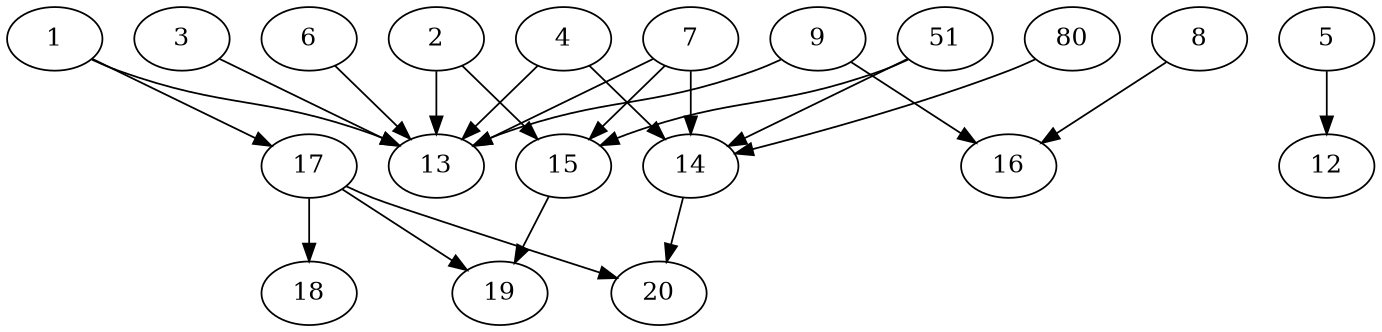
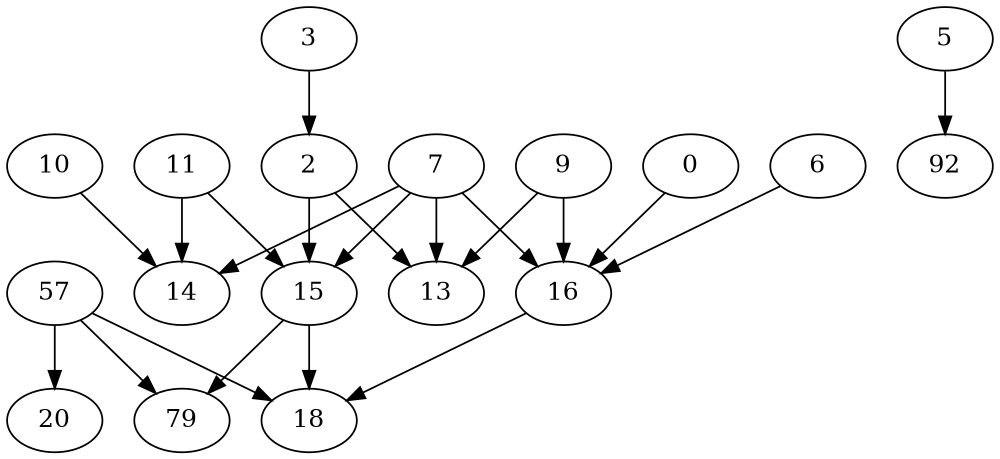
(55, 39) -> none
(564, 39) -> none
(945, 39) -> (182, 166)
(1072, 39) -> (55, 166)
(1200, 39) -> (691, 166)
(366, 96) -> (699, 226)
(301, 98) -> (309, 94)
(309, 166) -> (55, 293)
(1327, 166) -> (945, 166)
(677, 221) -> none
none -> (492, 222)
(500, 293) -> (182, 420)
none -> (309, 348)
none -> (445, 353)
